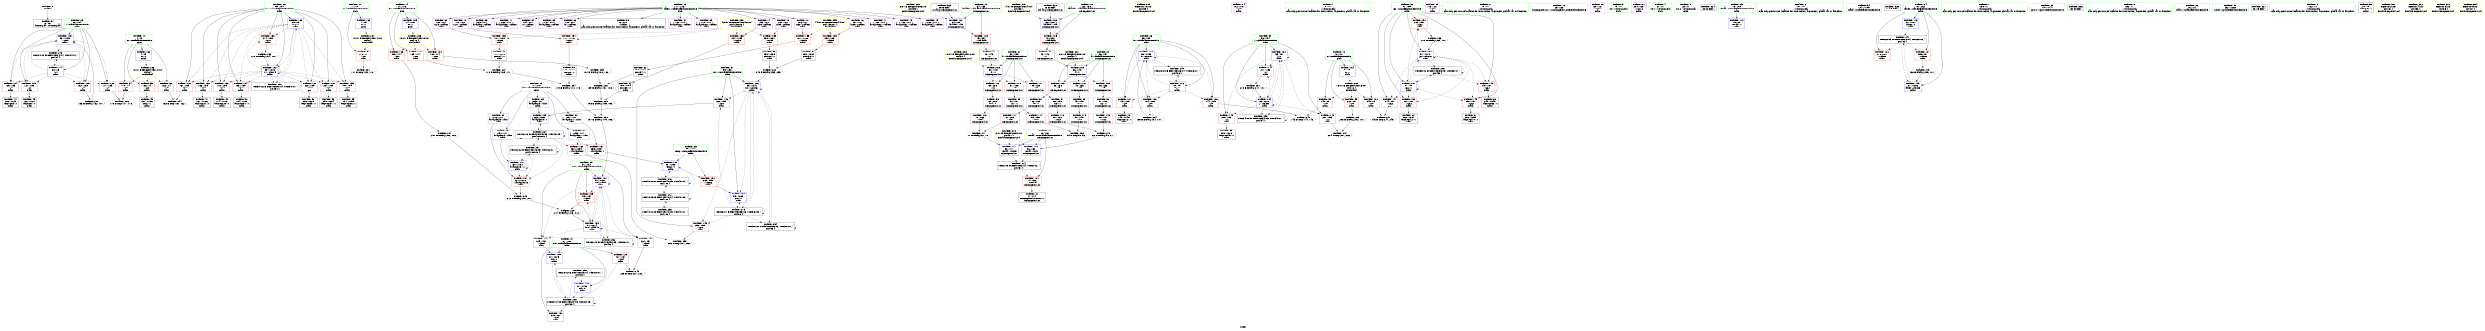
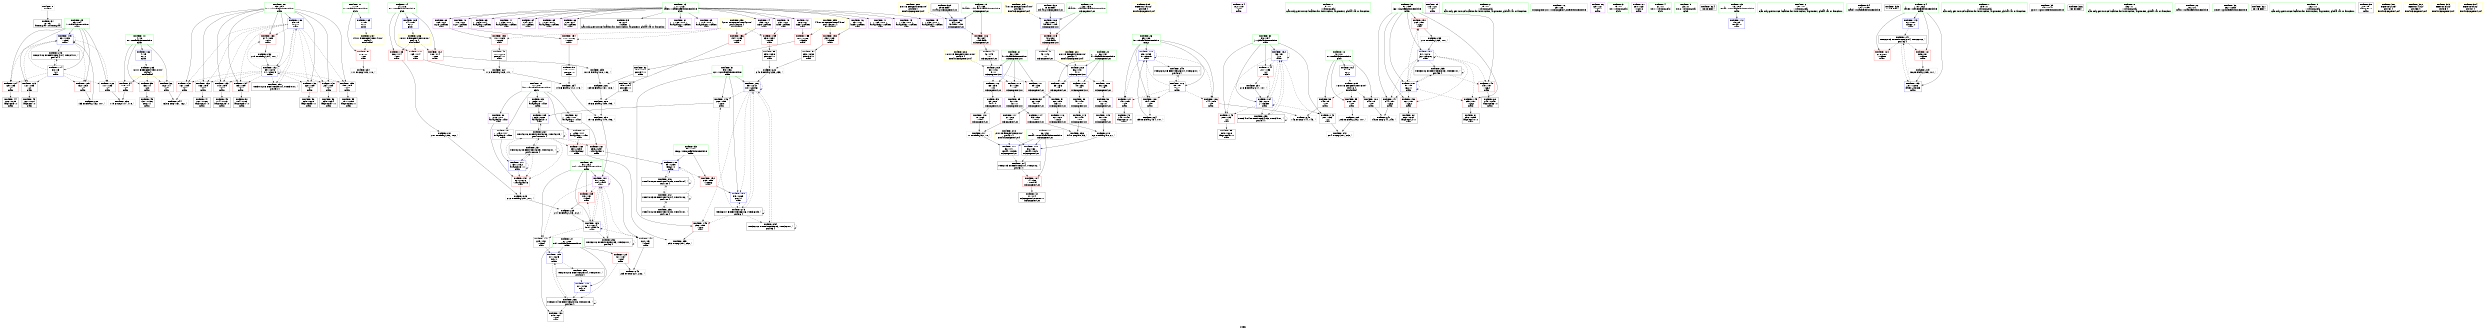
(1146, 43) -> (1146, 43)
(310, 90) -> (310, 90)
(1390, 106) -> (1390, 106)
(1261, 118) -> (1261, 118)
(571, 287) -> (567, 265)
